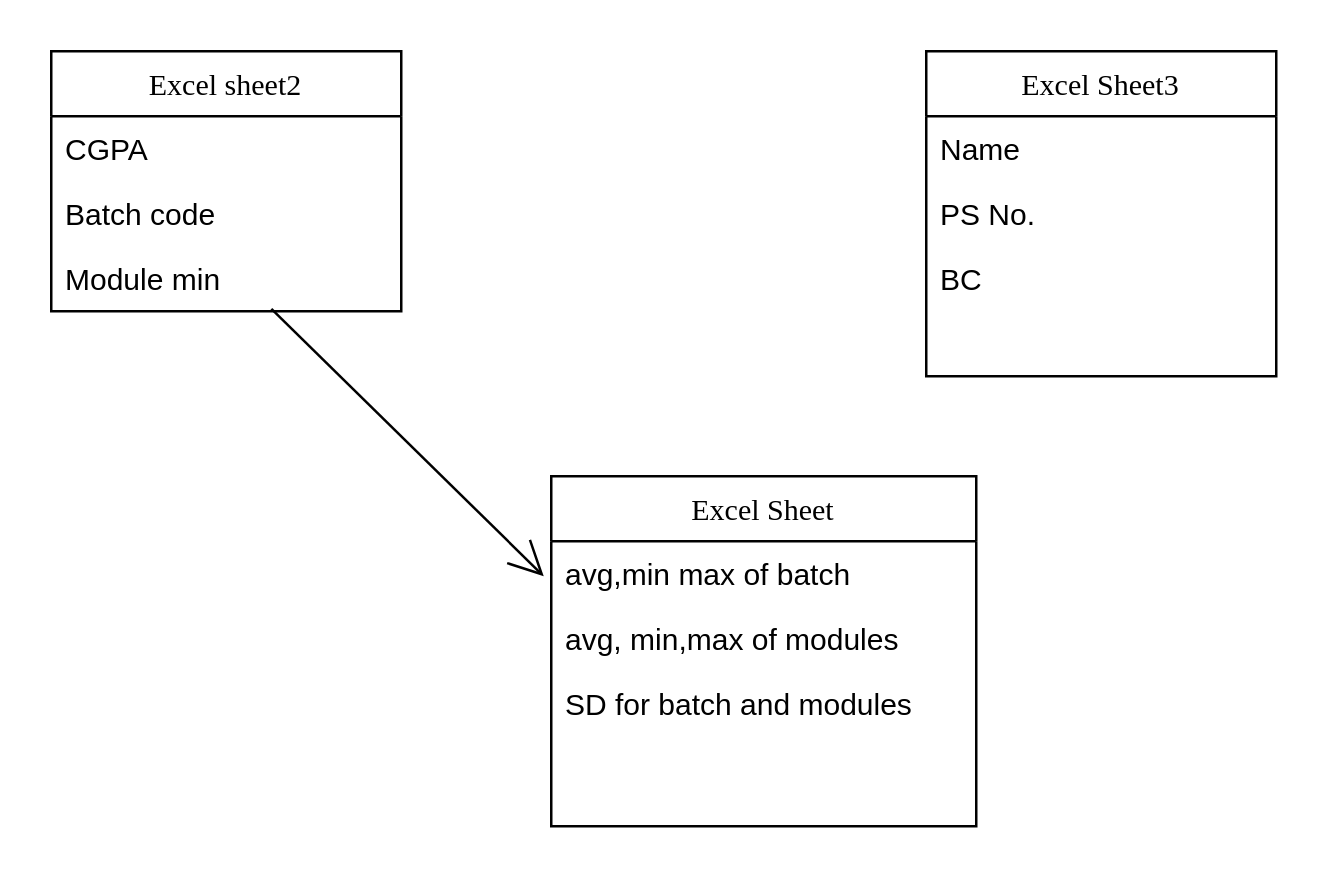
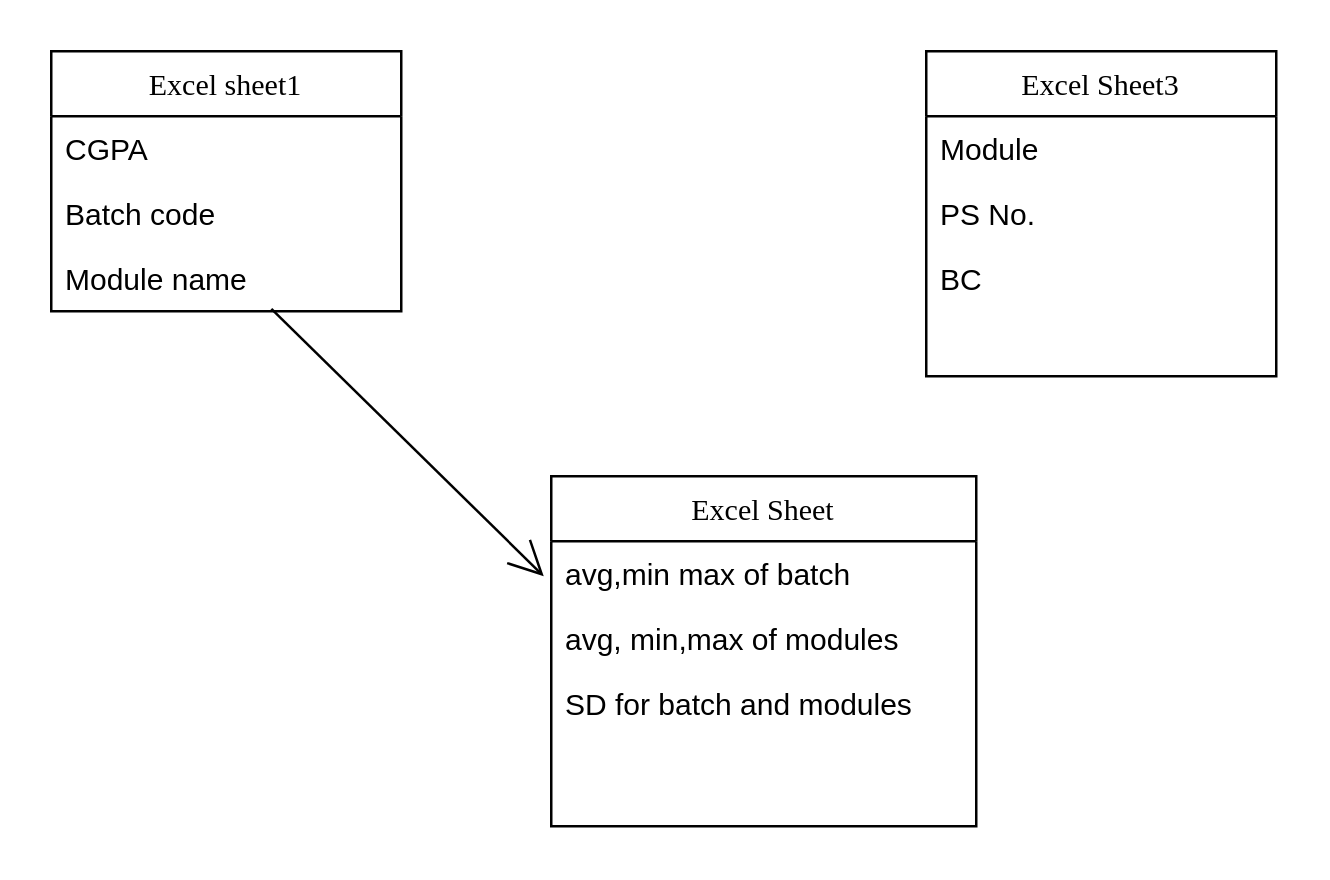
(225, 85) -> (225, 85)
(974, 150) -> (987, 150)
(137, 280) -> (150, 280)
